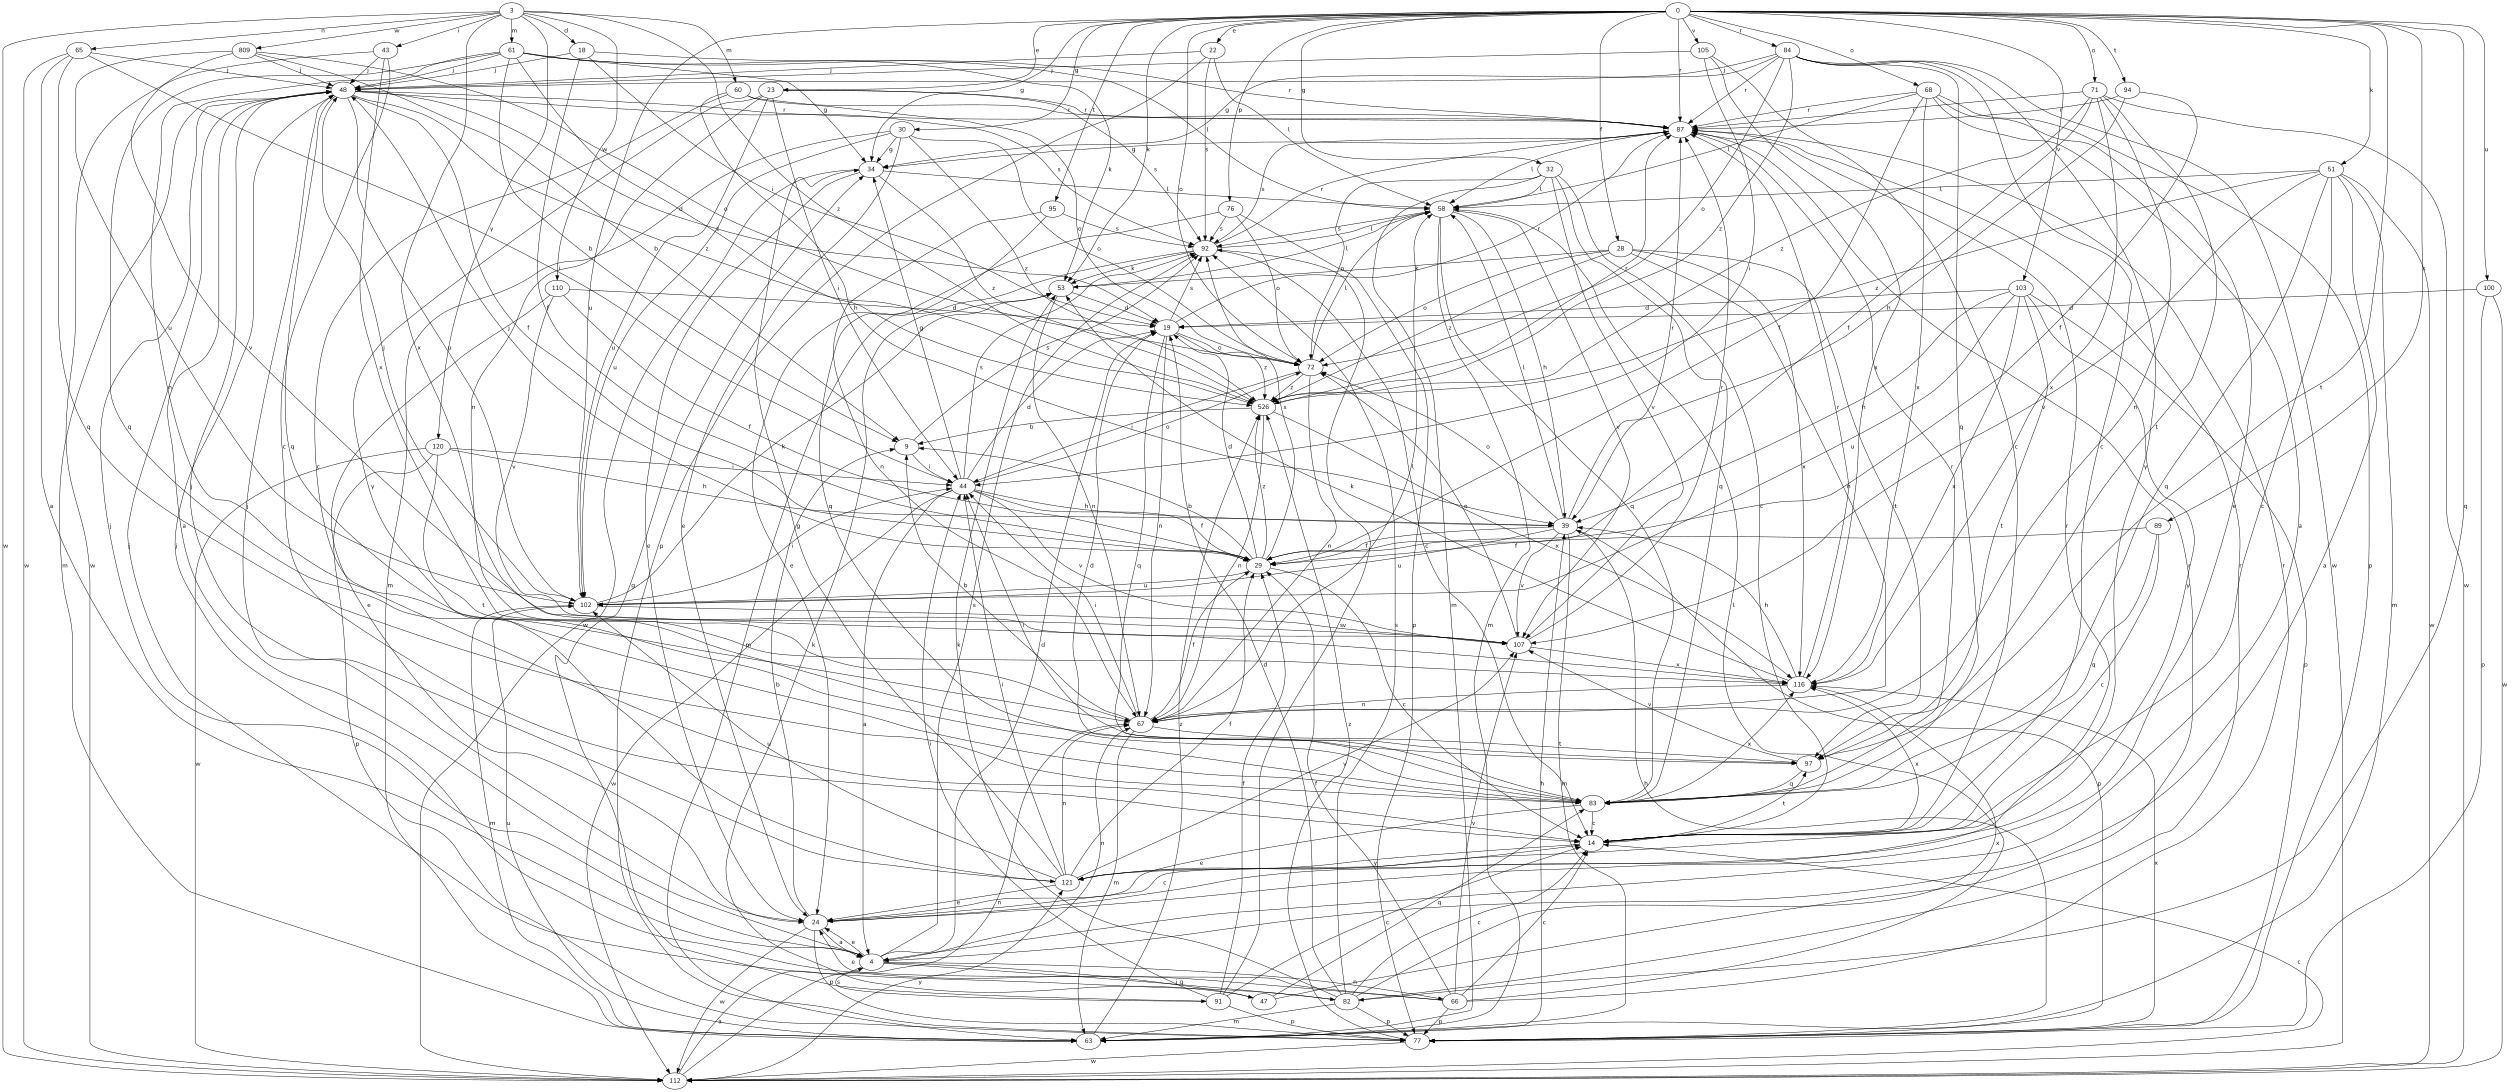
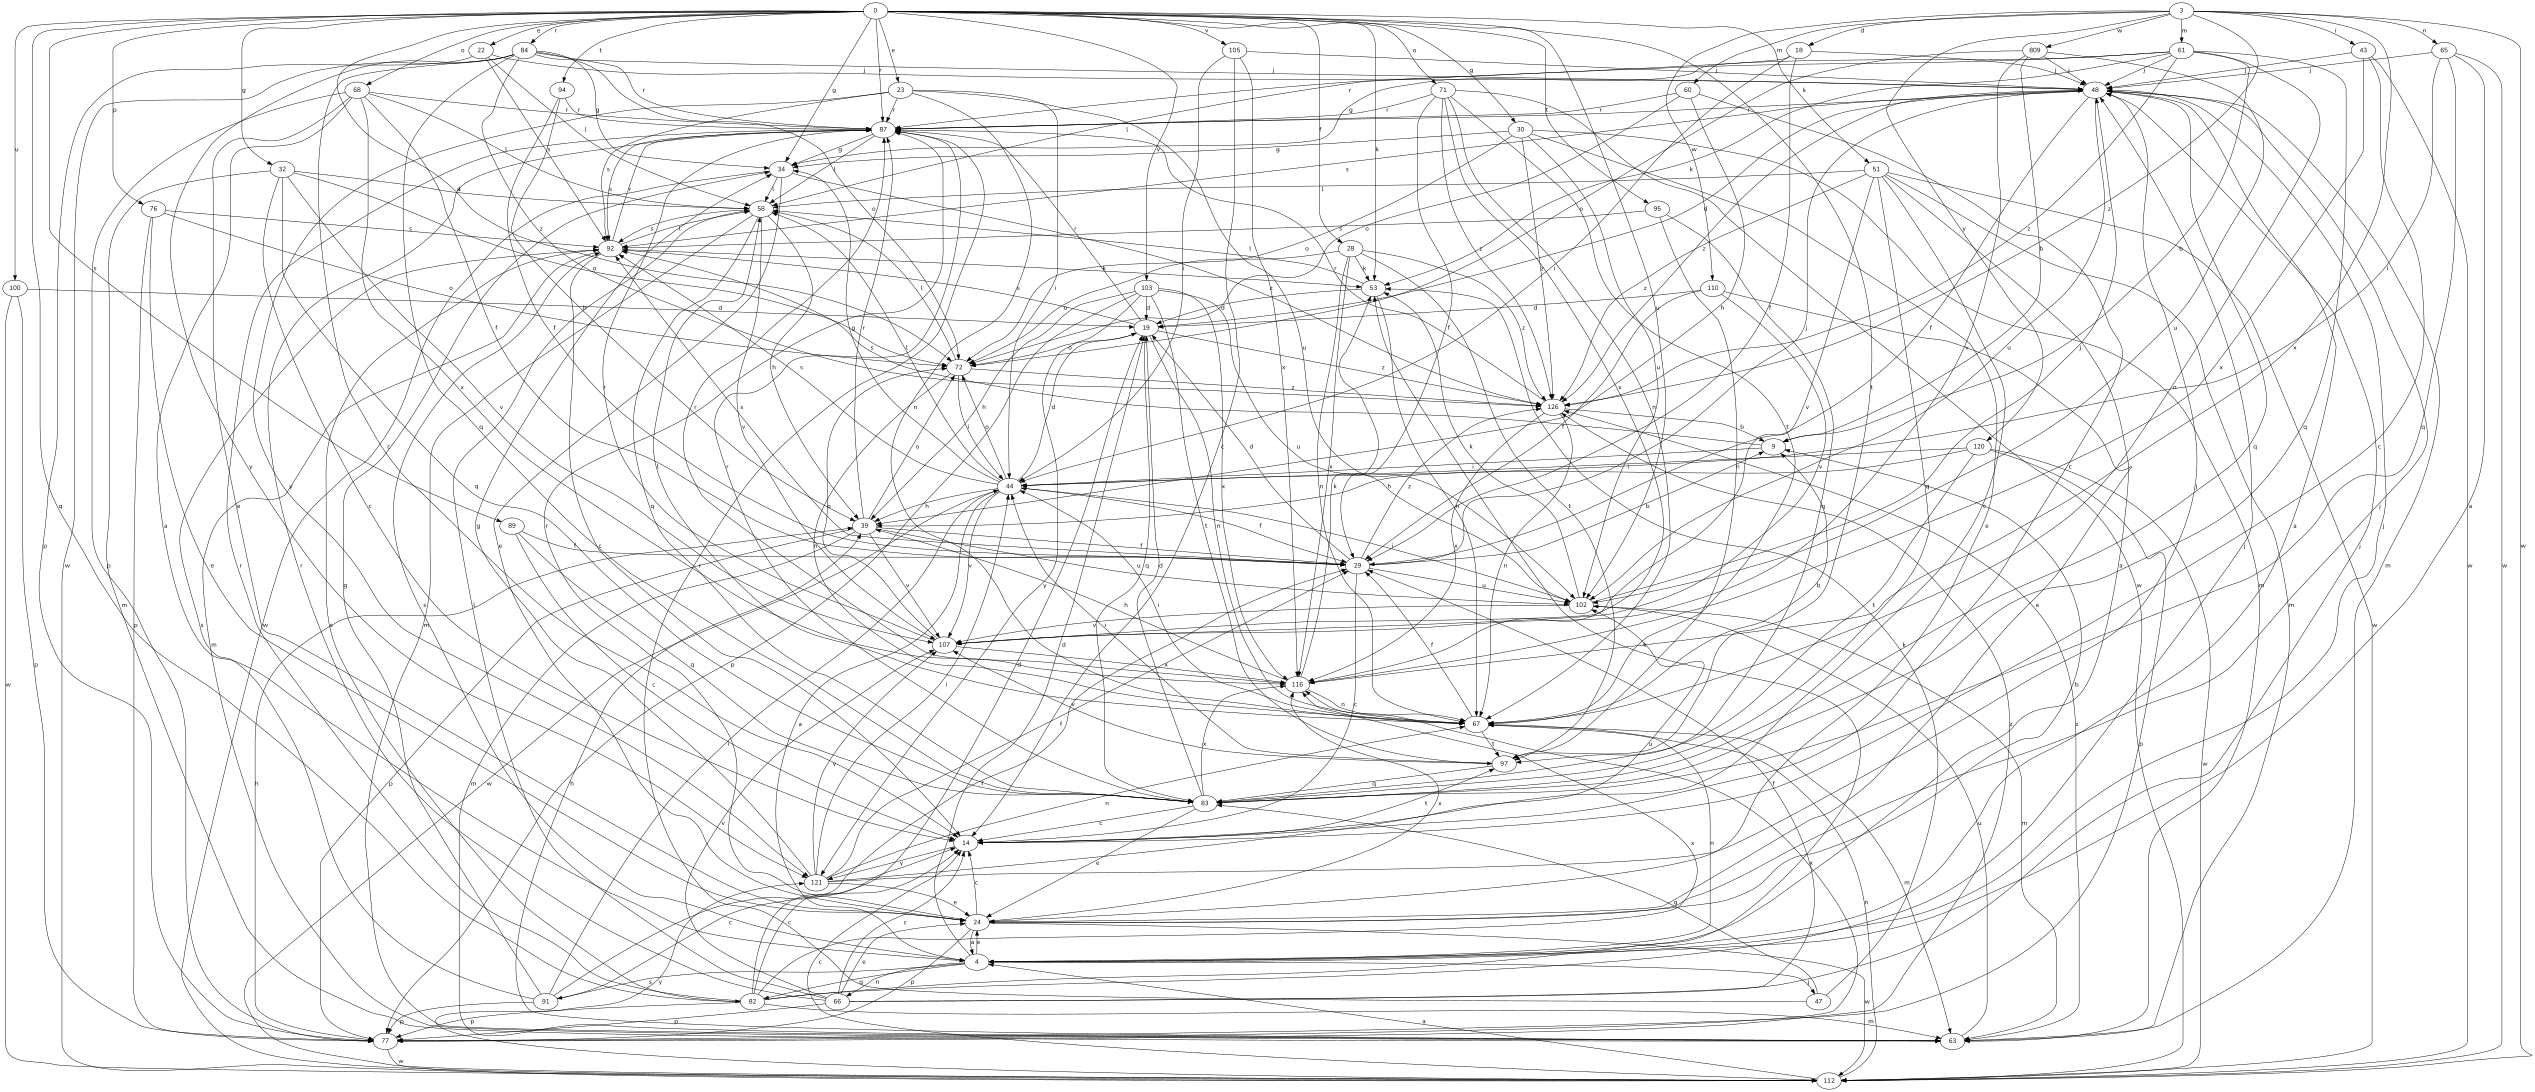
(868, 227) -> (1449, 344)
(1519, 363) -> (899, 337)
(1263, 407) -> (1553, 407)
(1914, 808) -> (1318, 867)
